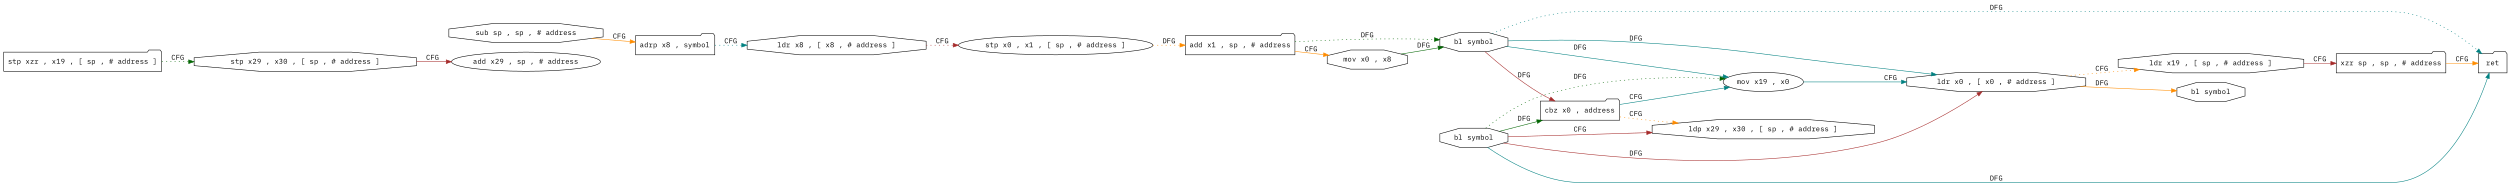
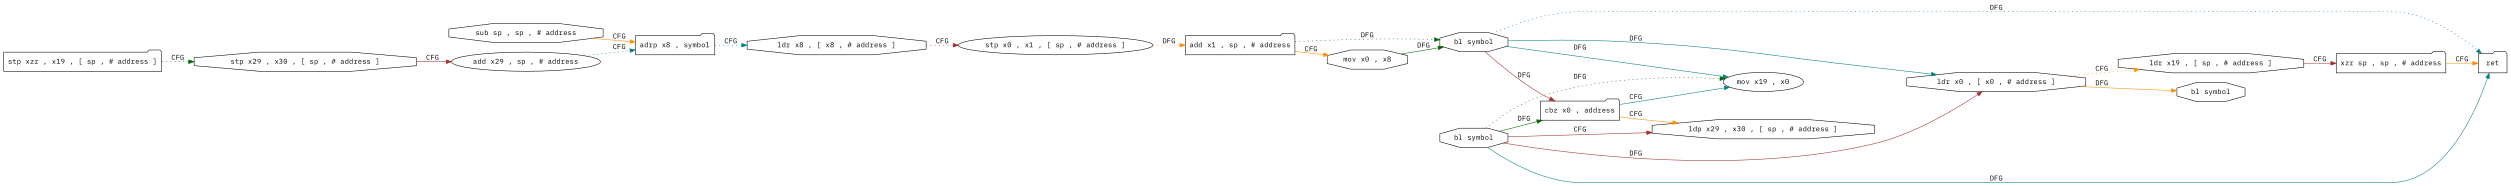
none -> (607, 53)
(1852, 82) -> none
(1646, 120) -> (1646, 120)
